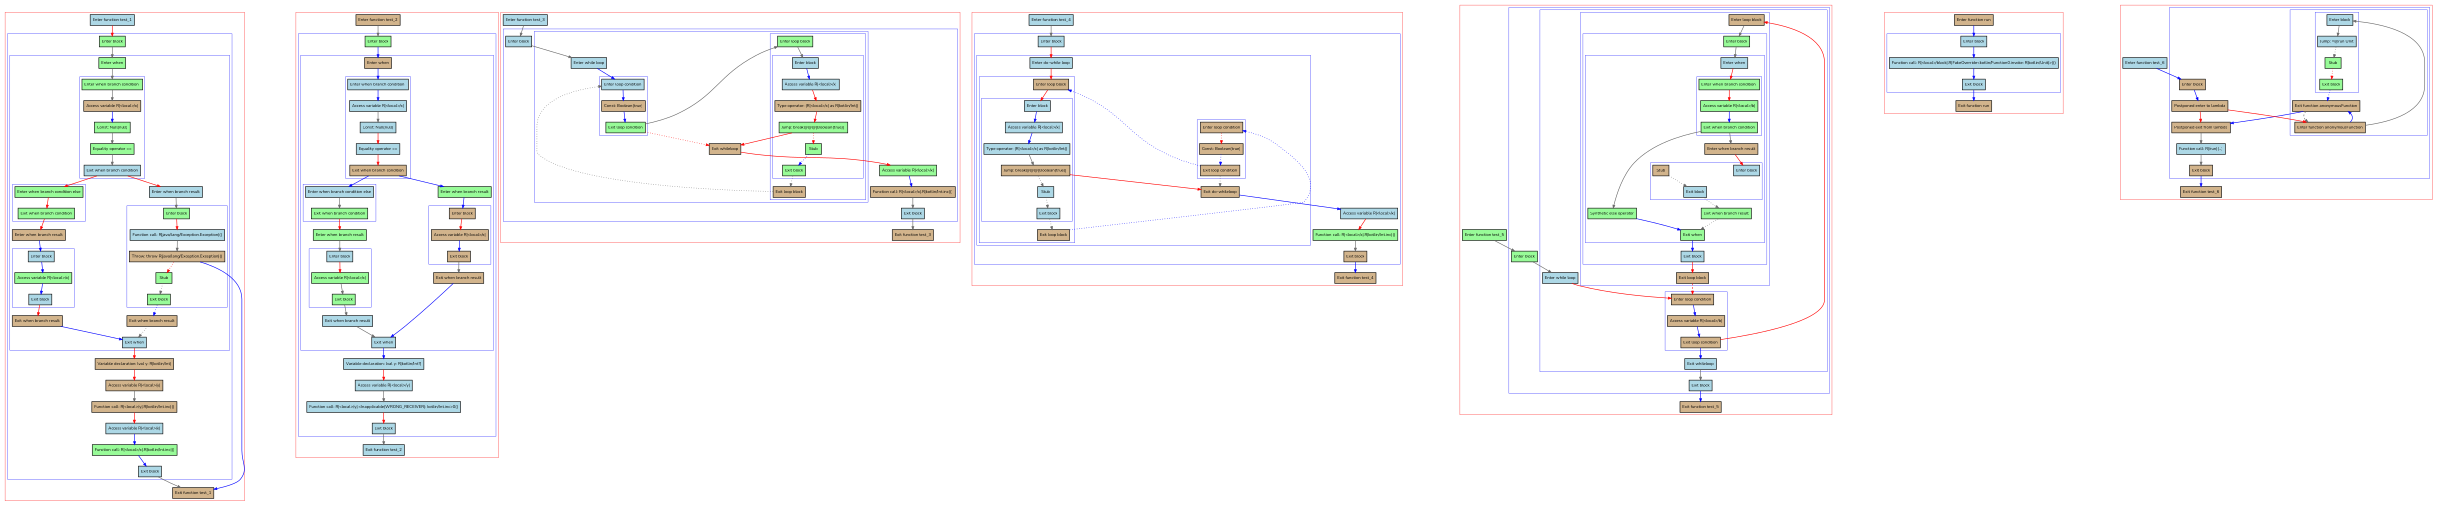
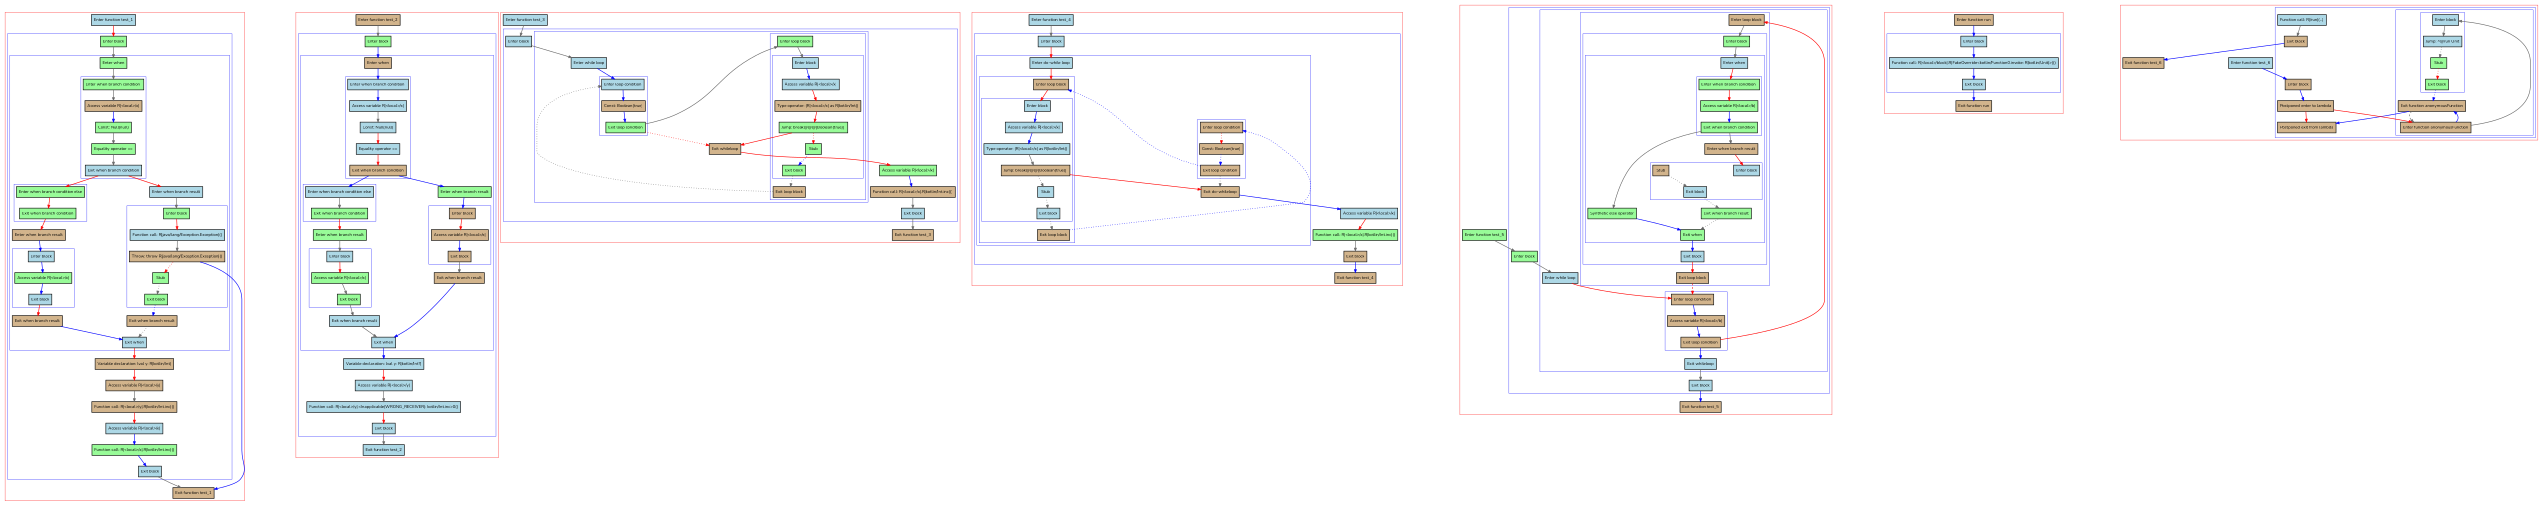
(2201, 137) -> none
